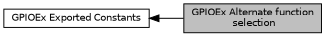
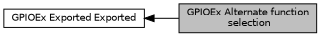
(77, 18) -> (74, 18)
